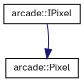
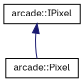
(48, 36) -> (36, 46)
